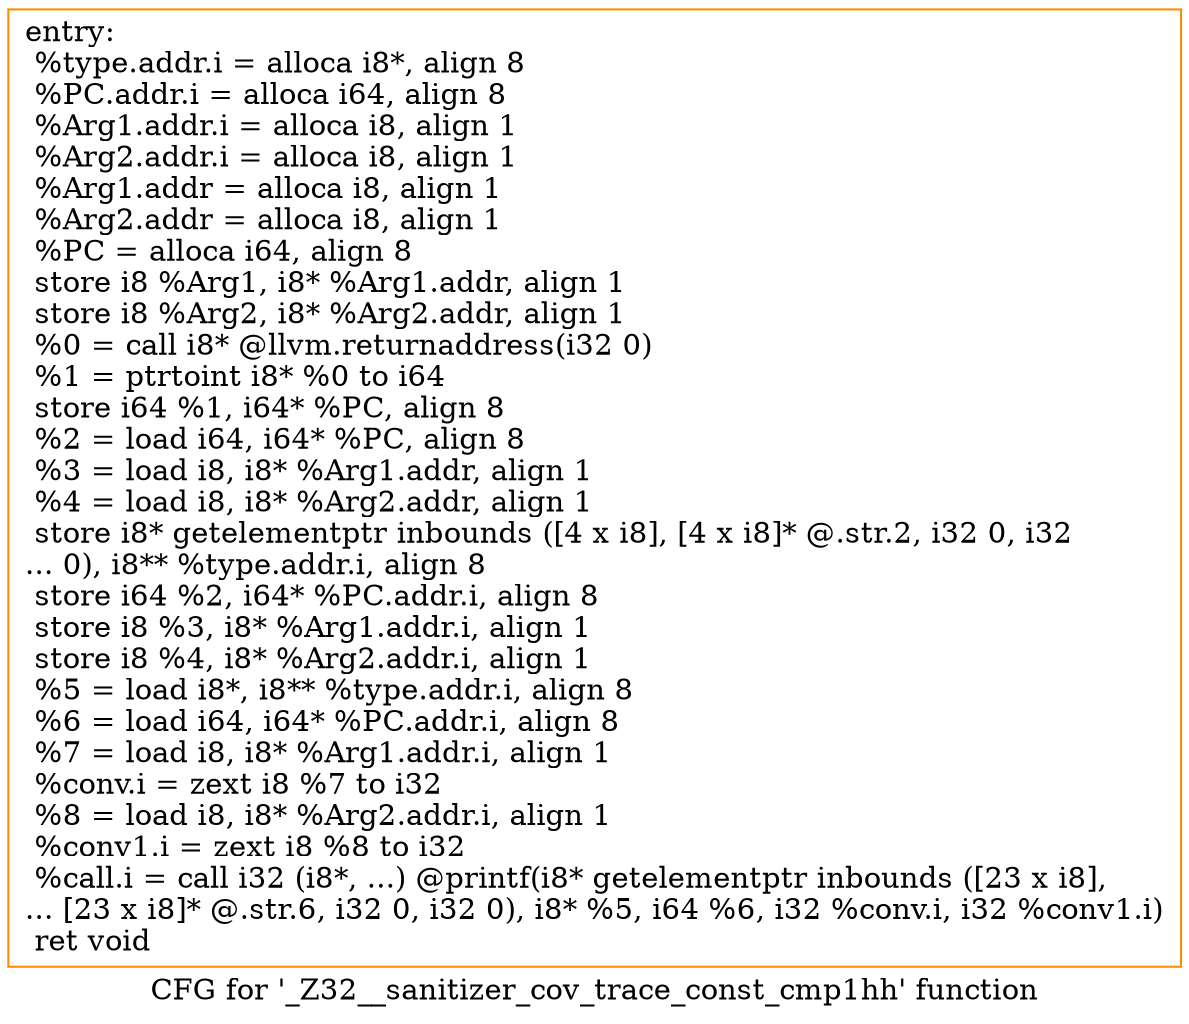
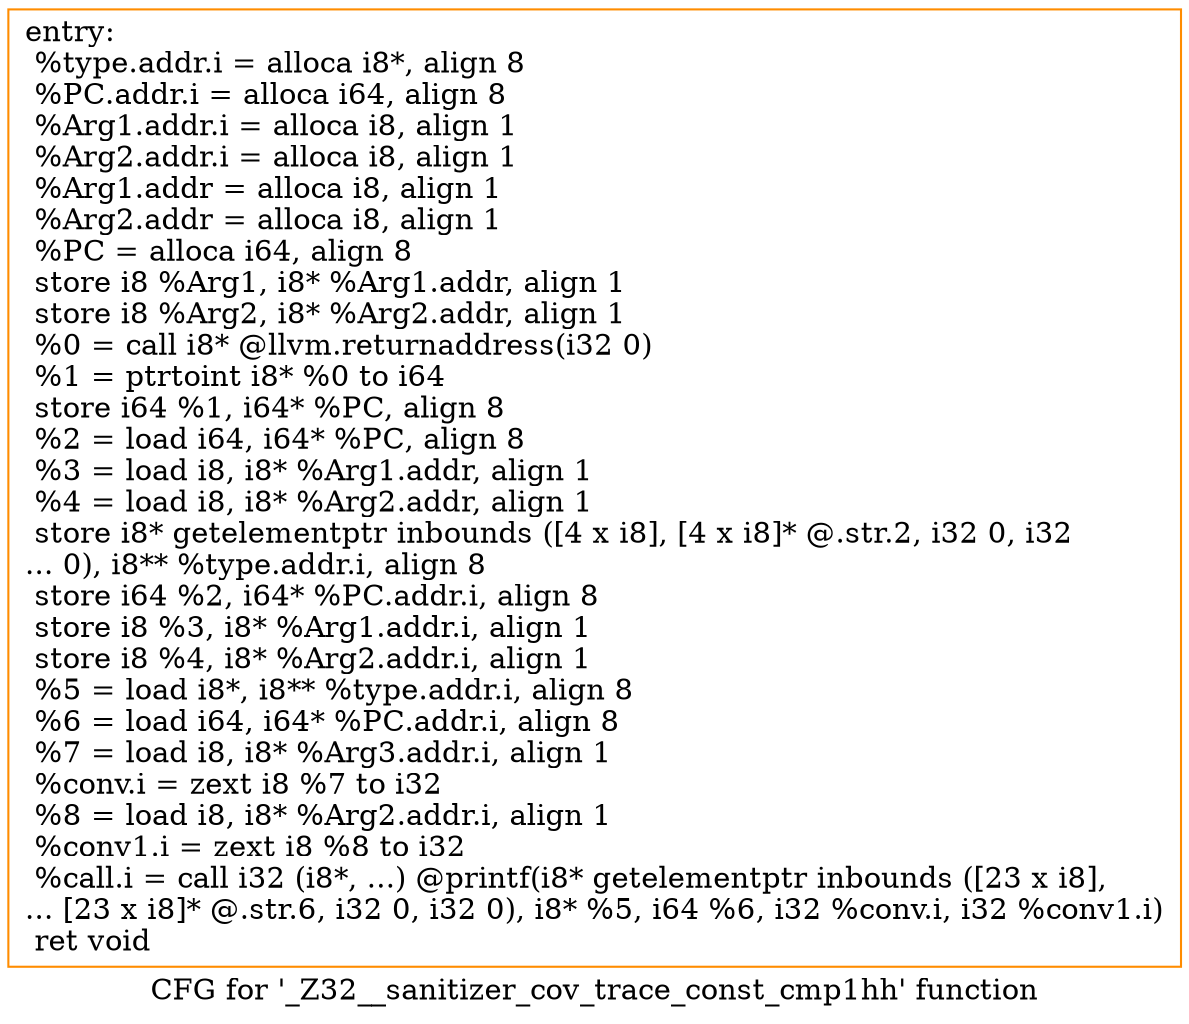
(319, 754) -> (319, 754)
